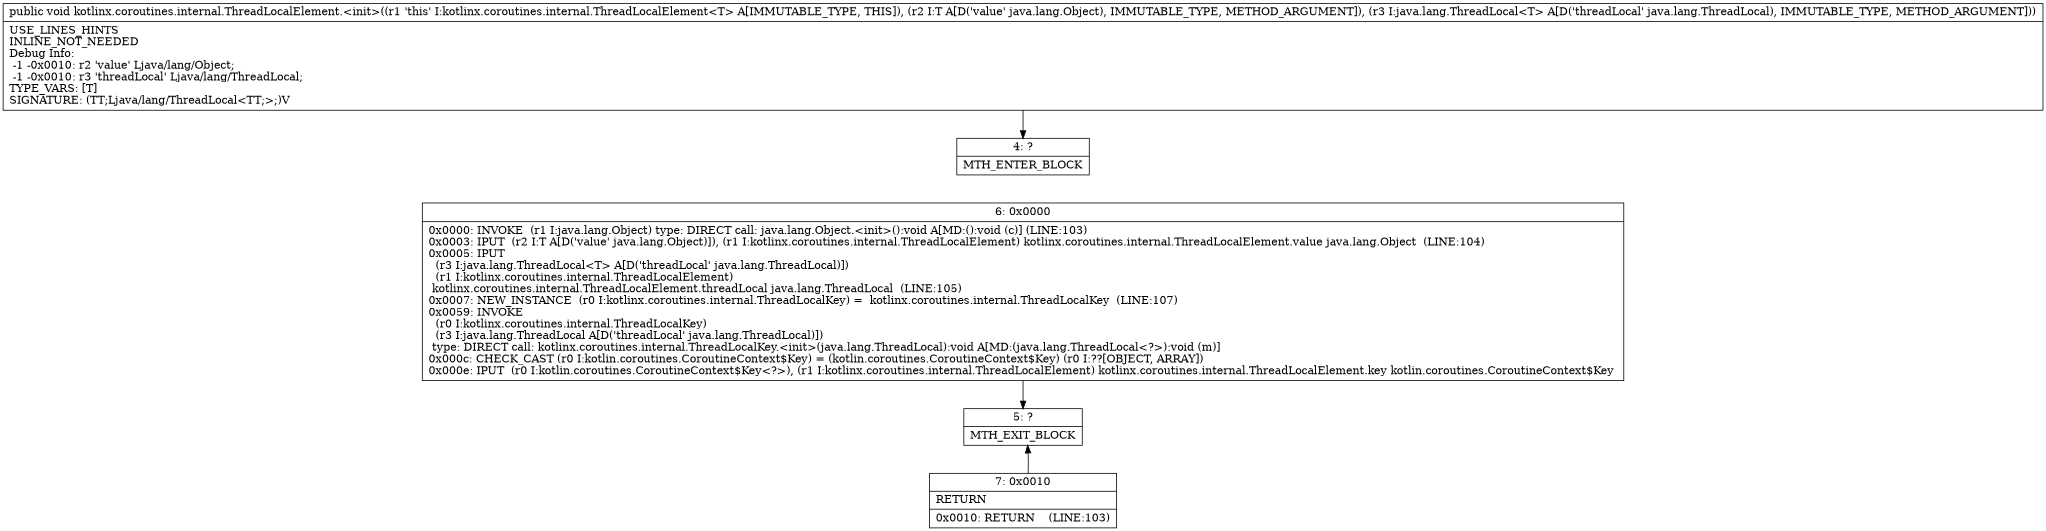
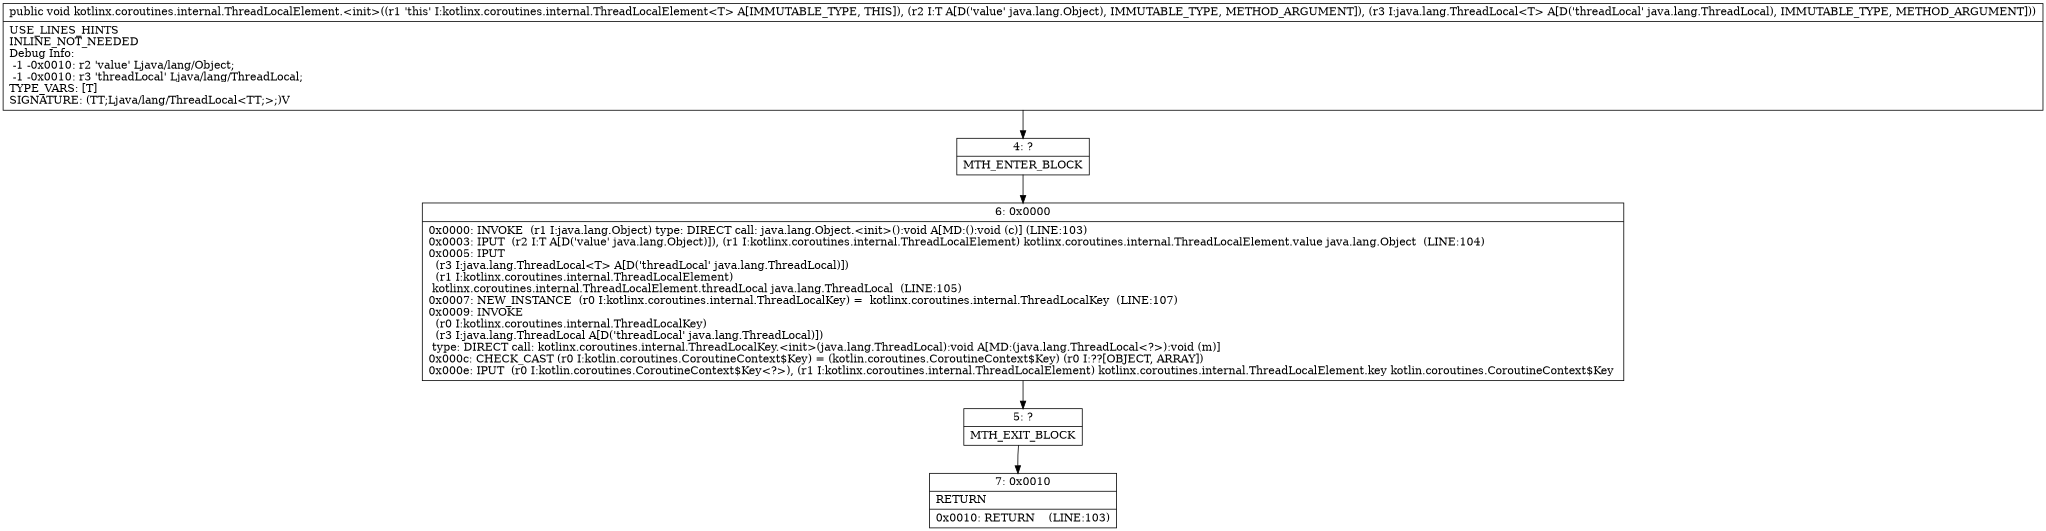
none -> (1023, 185)
(480, 312) -> (480, 312)
(1028, 463) -> (1018, 455)
